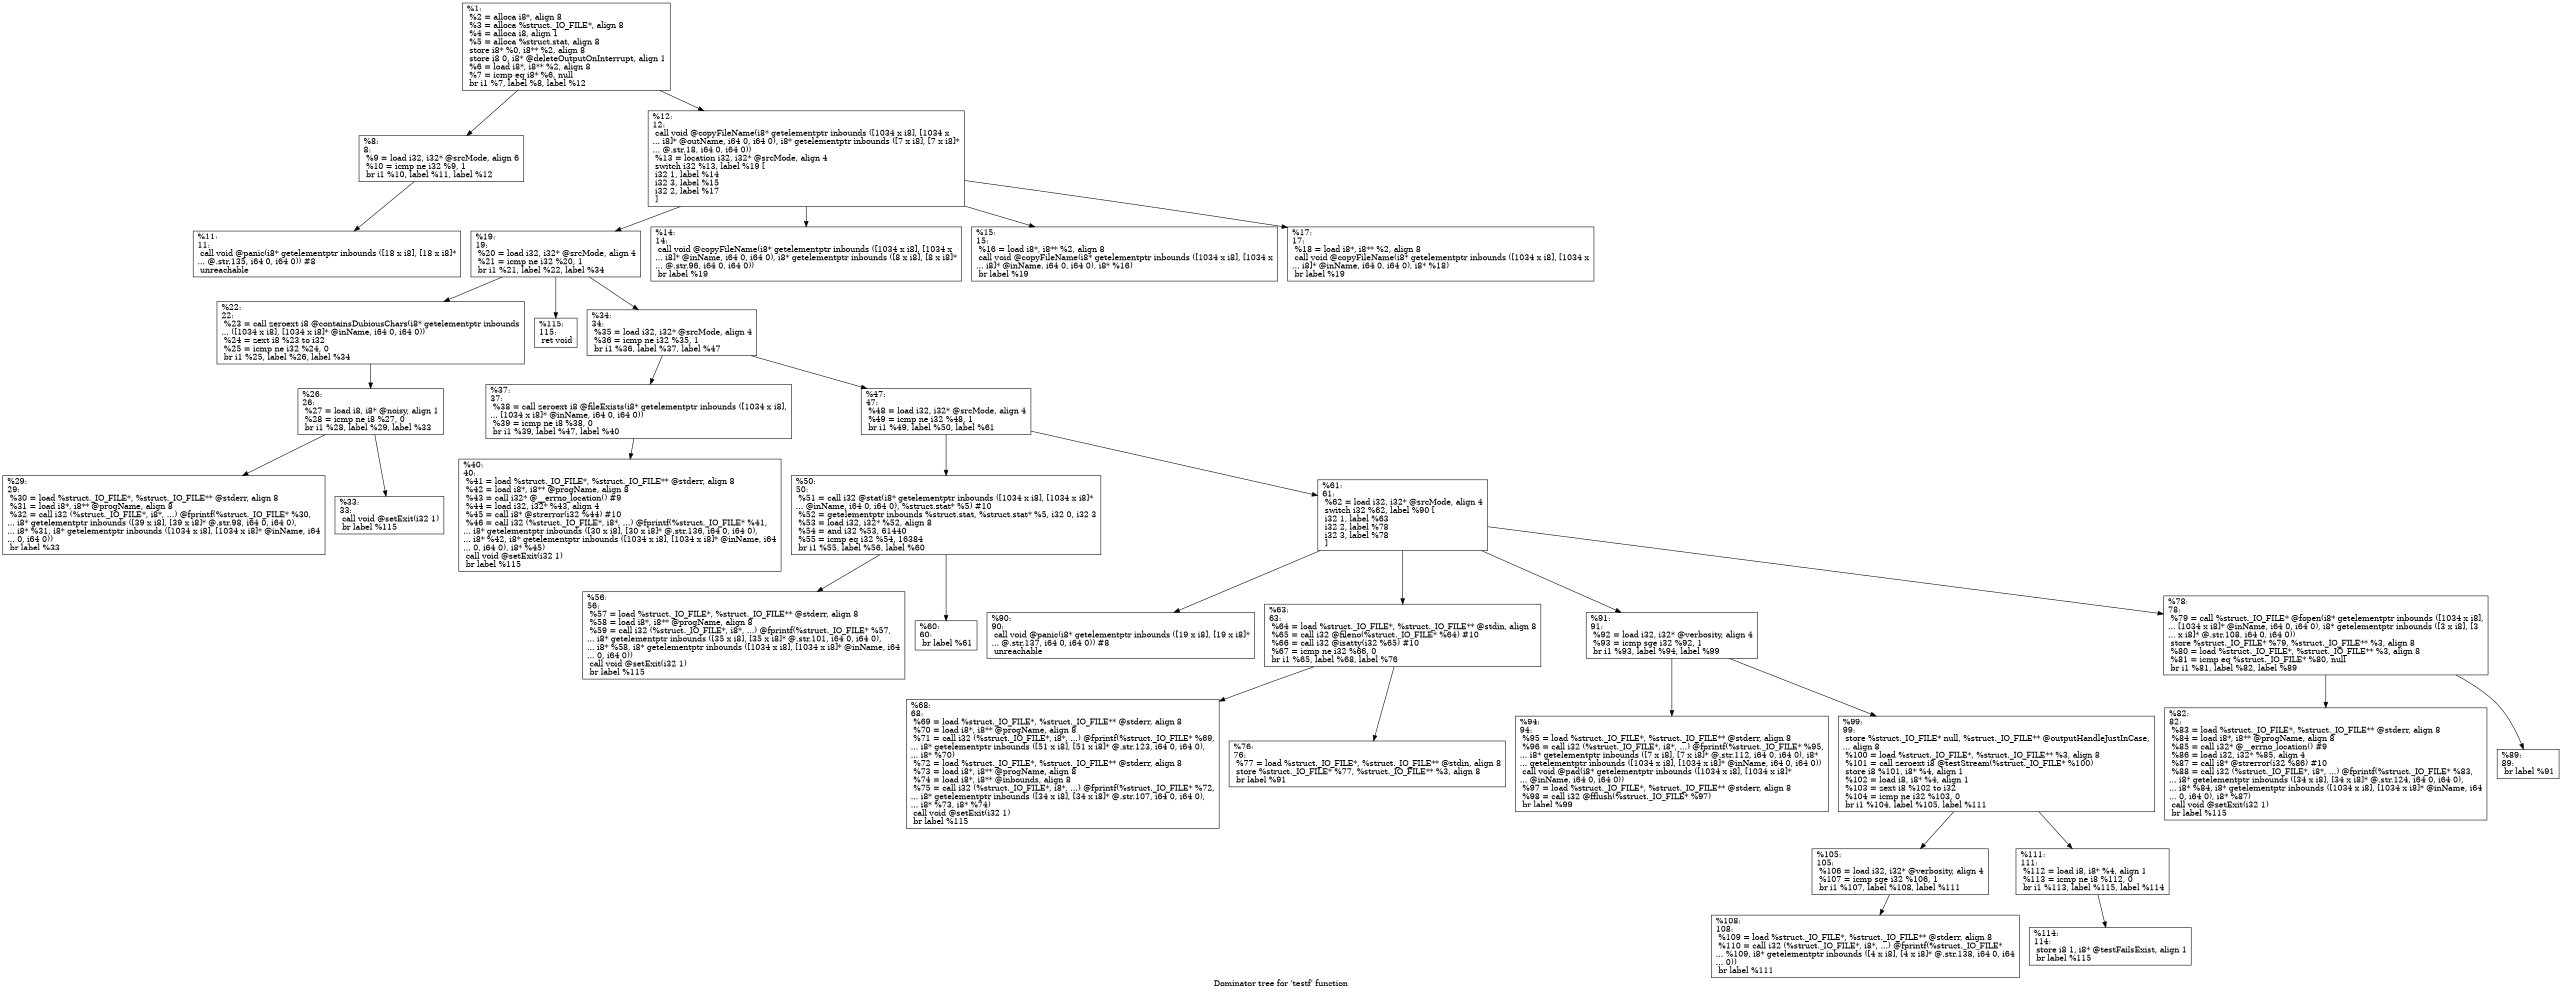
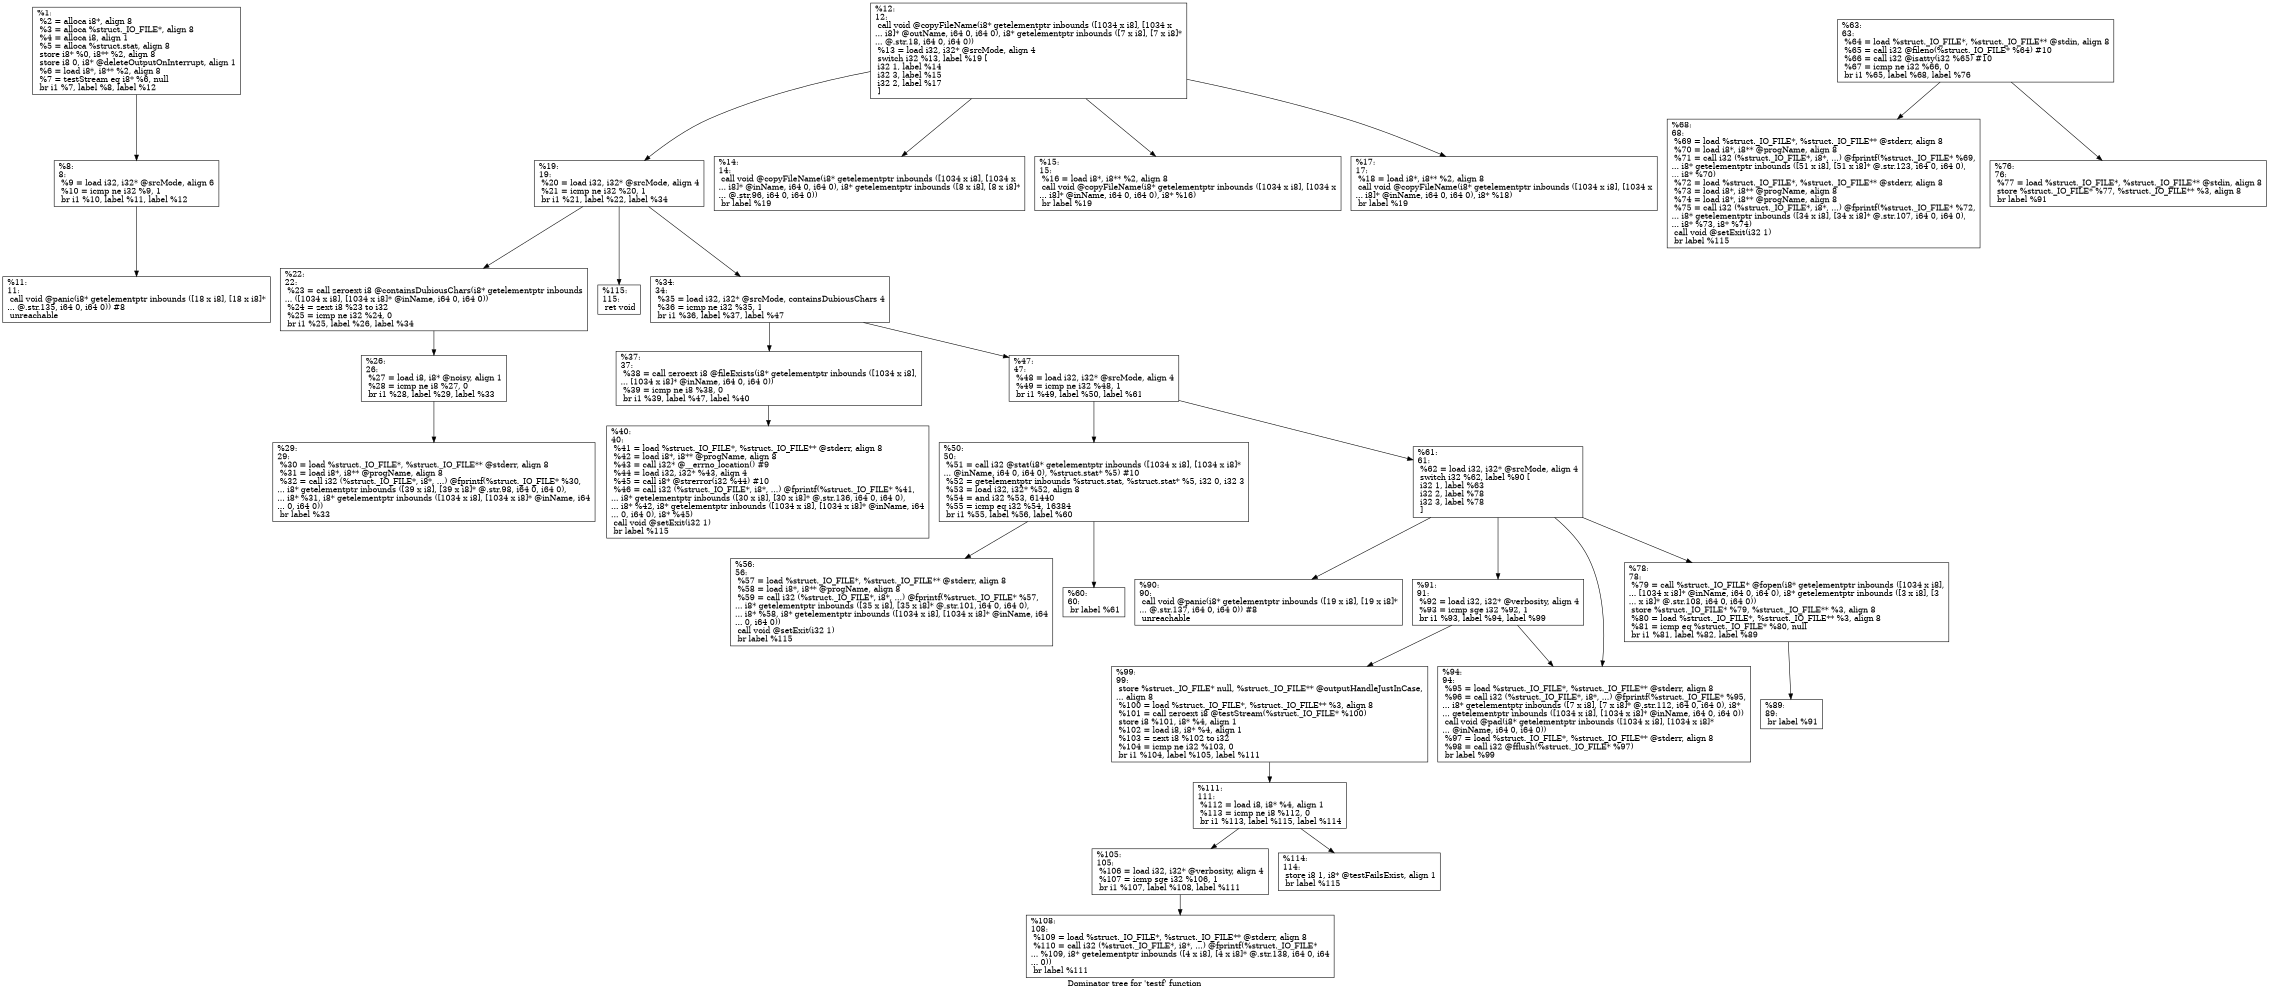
(520, 75) -> (103, 80)
(679, 99) -> none
(740, 158) -> (955, 51)
(672, 332) -> (770, 299)
(389, 515) -> none
(1403, 575) -> (1597, 582)
(2326, 764) -> none
(991, 780) -> (1755, 200)
(1939, 828) -> (1227, 837)
